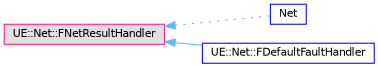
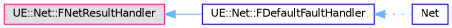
(223, 21) -> (398, 14)
